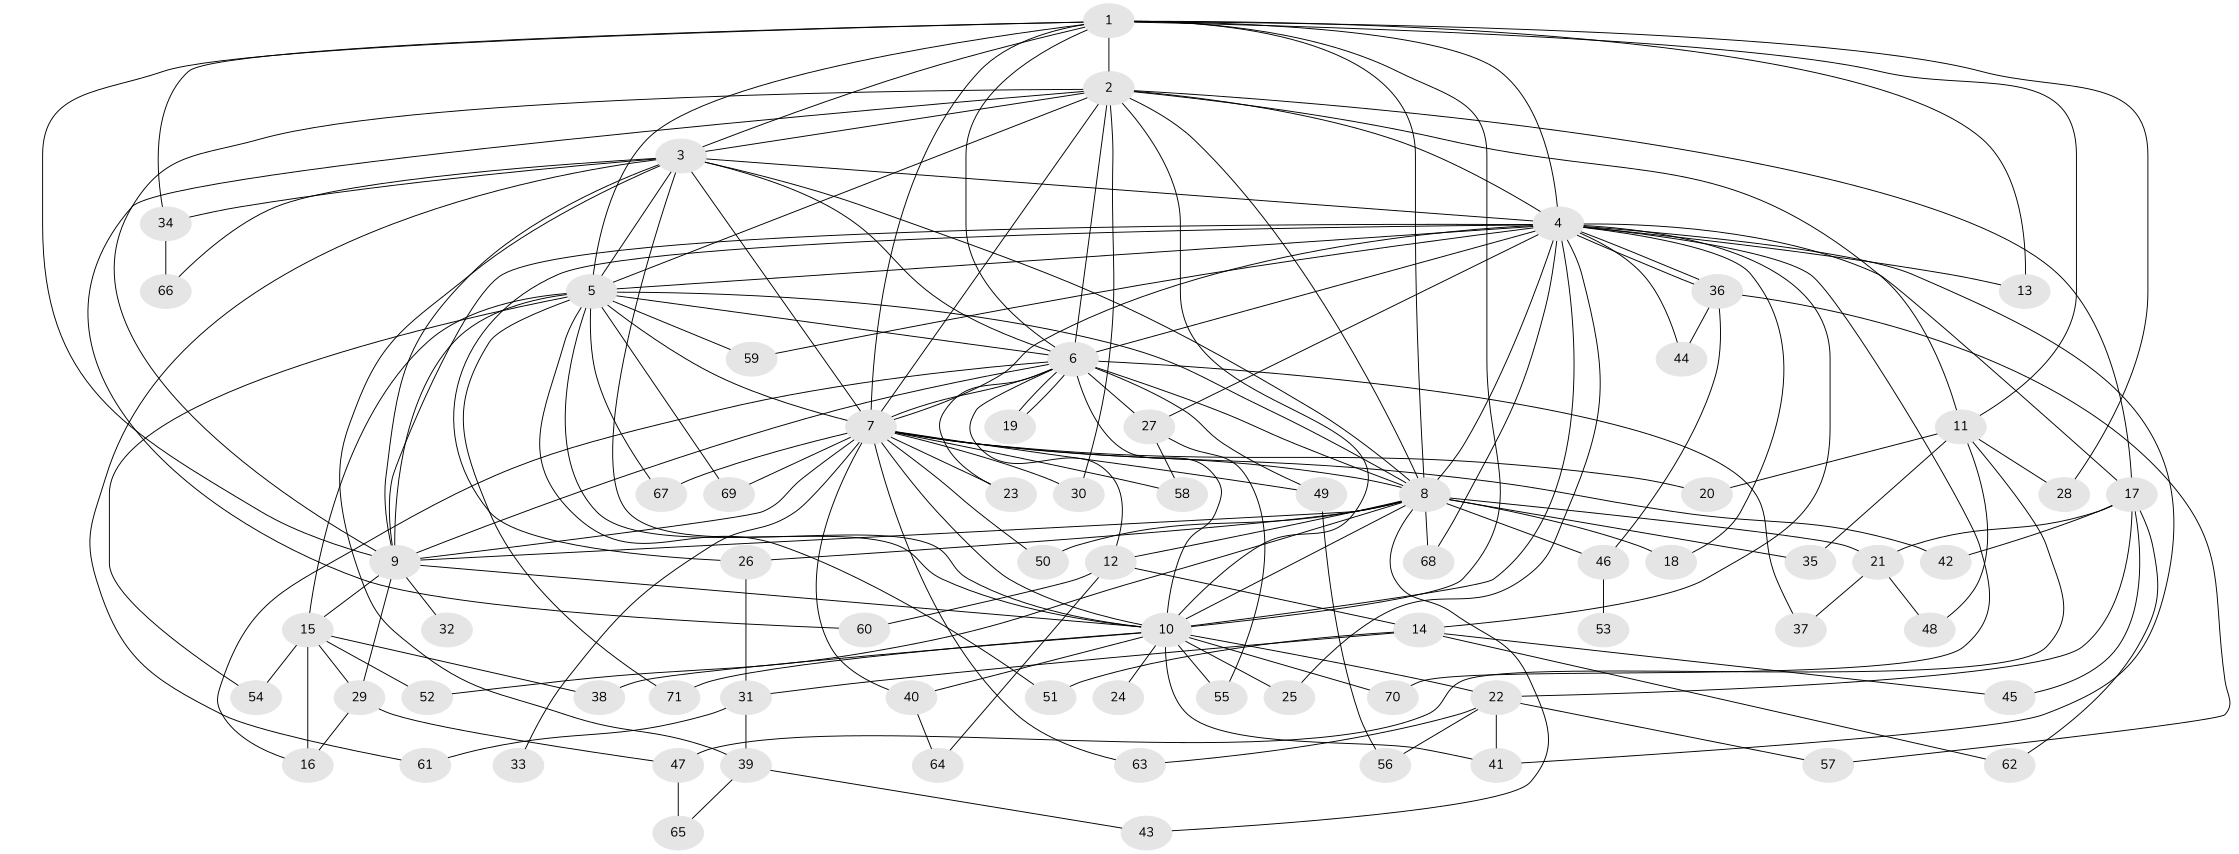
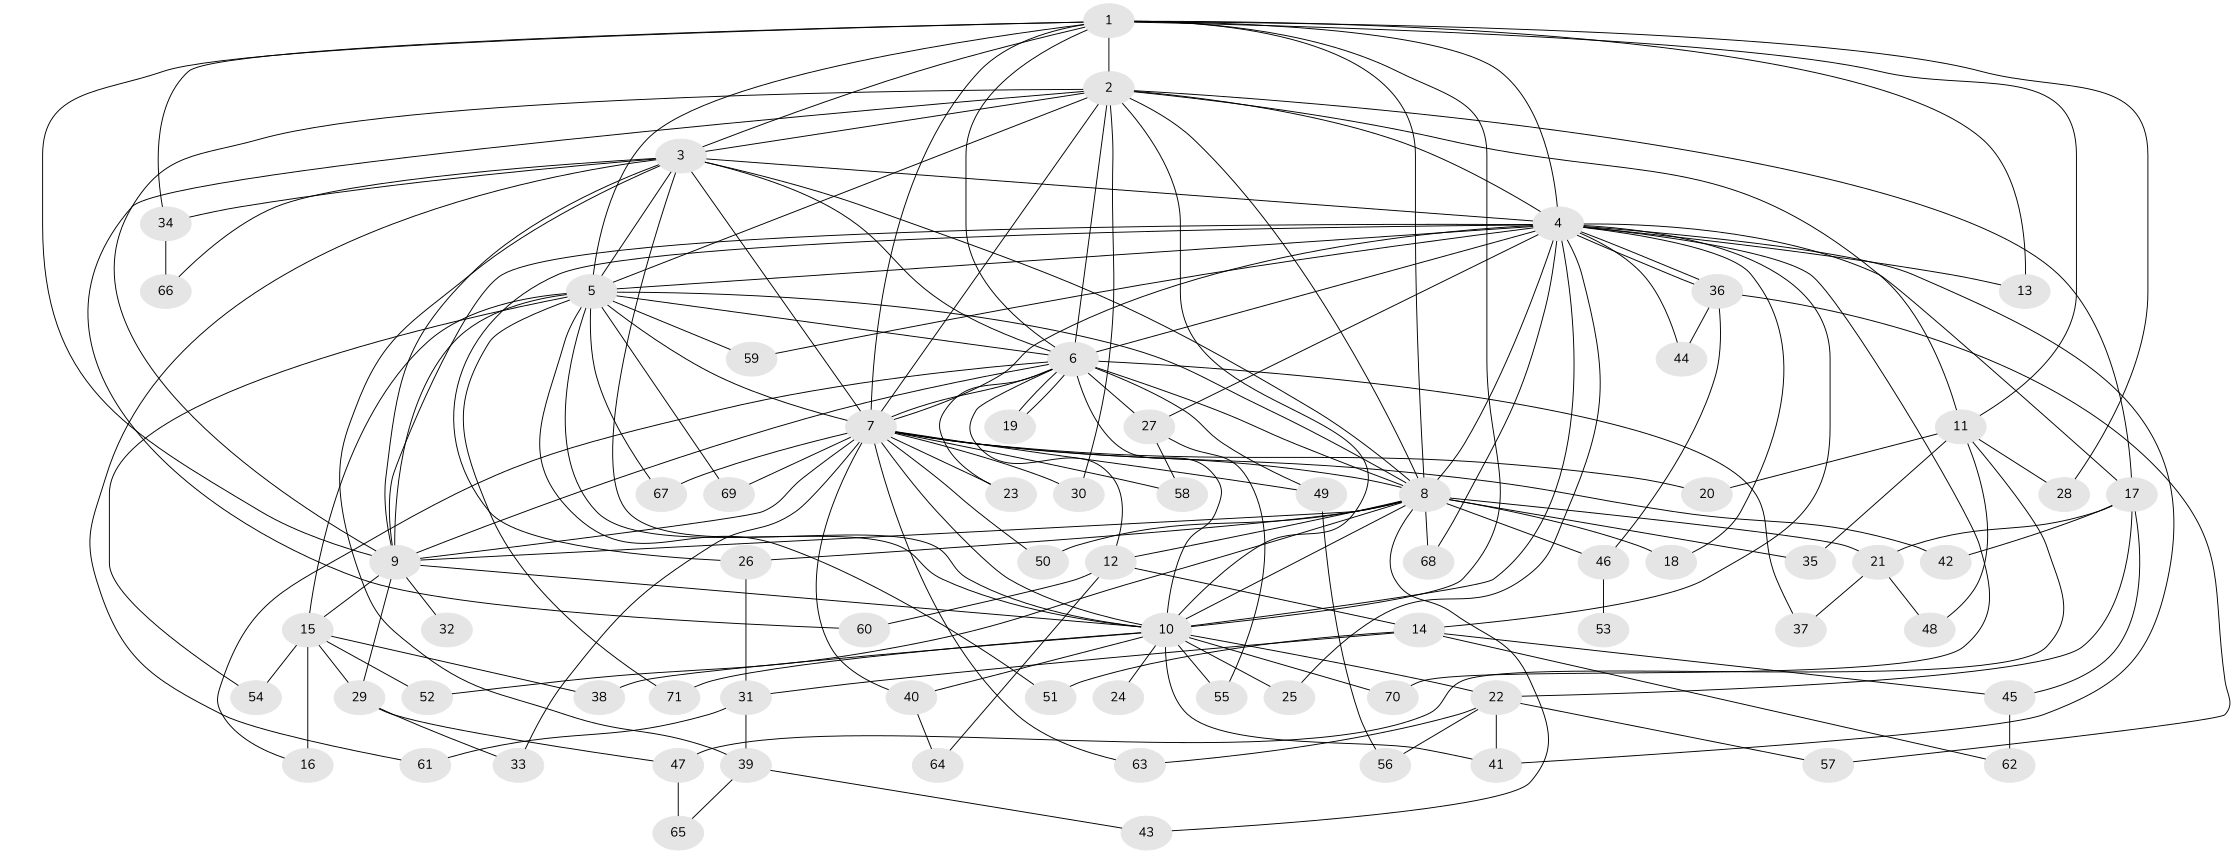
(2157, 597) -> (2010, 732)
(334, 732) -> (438, 733)
